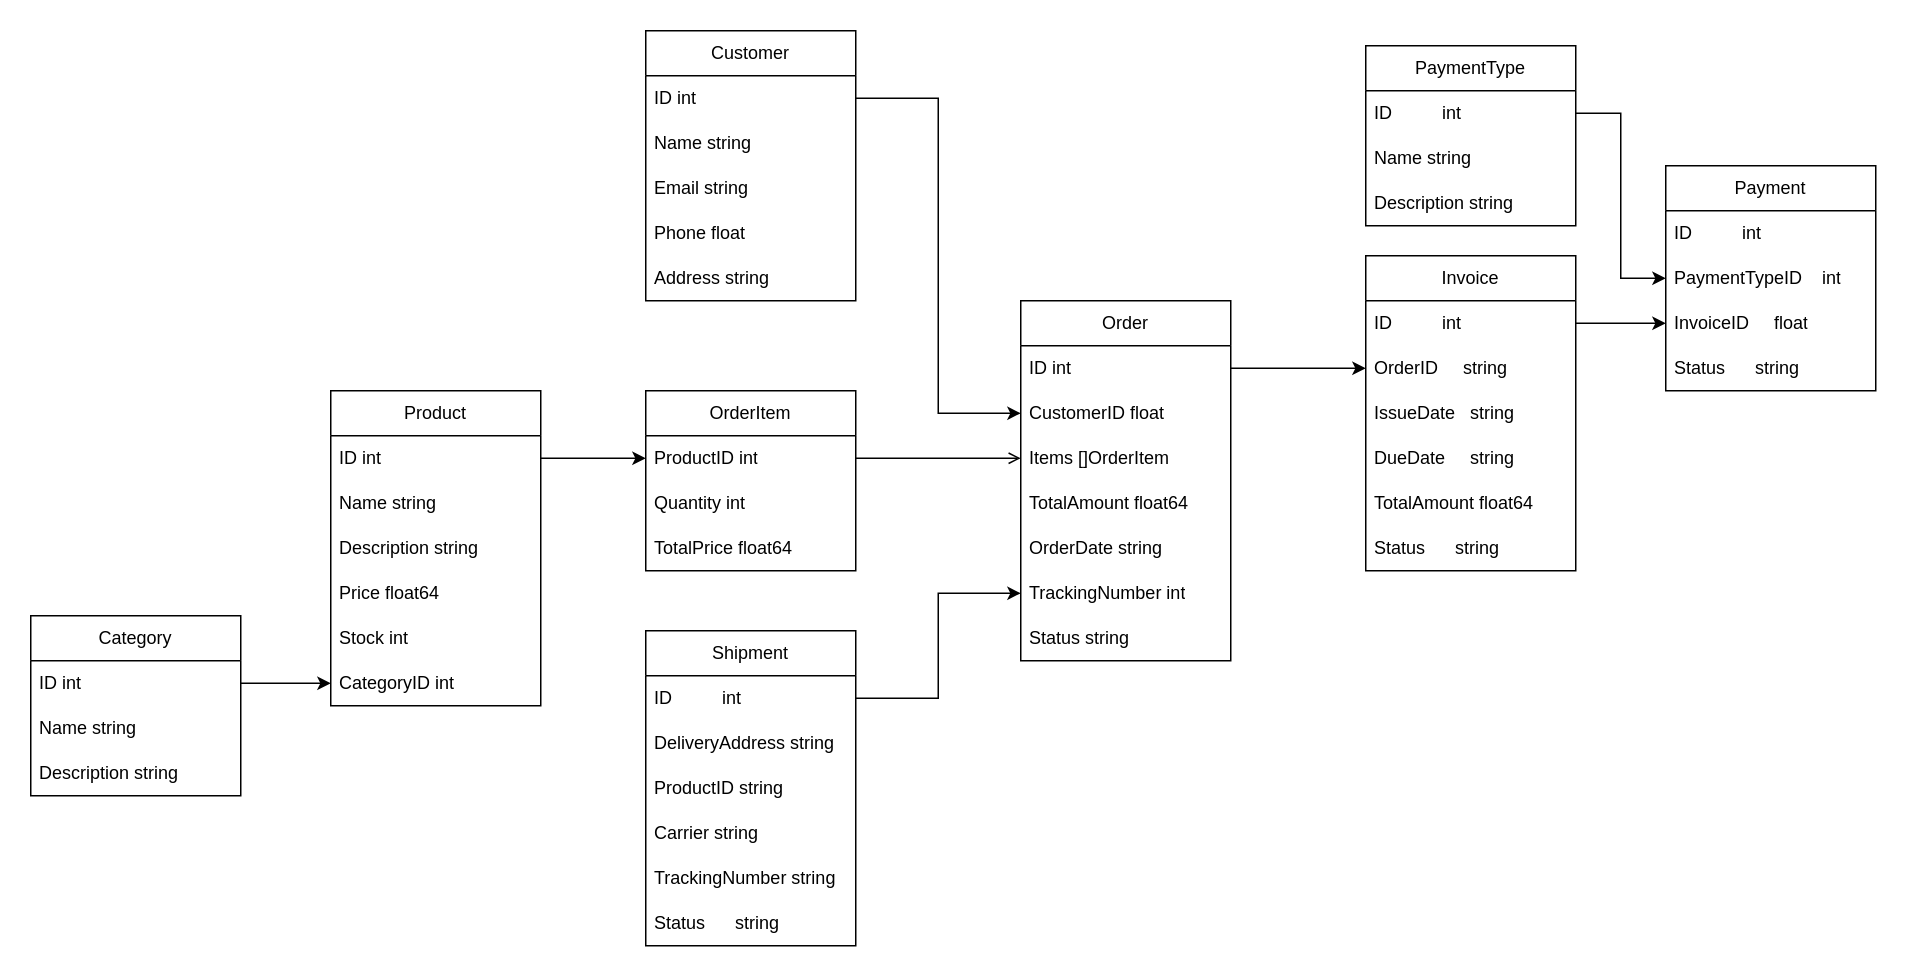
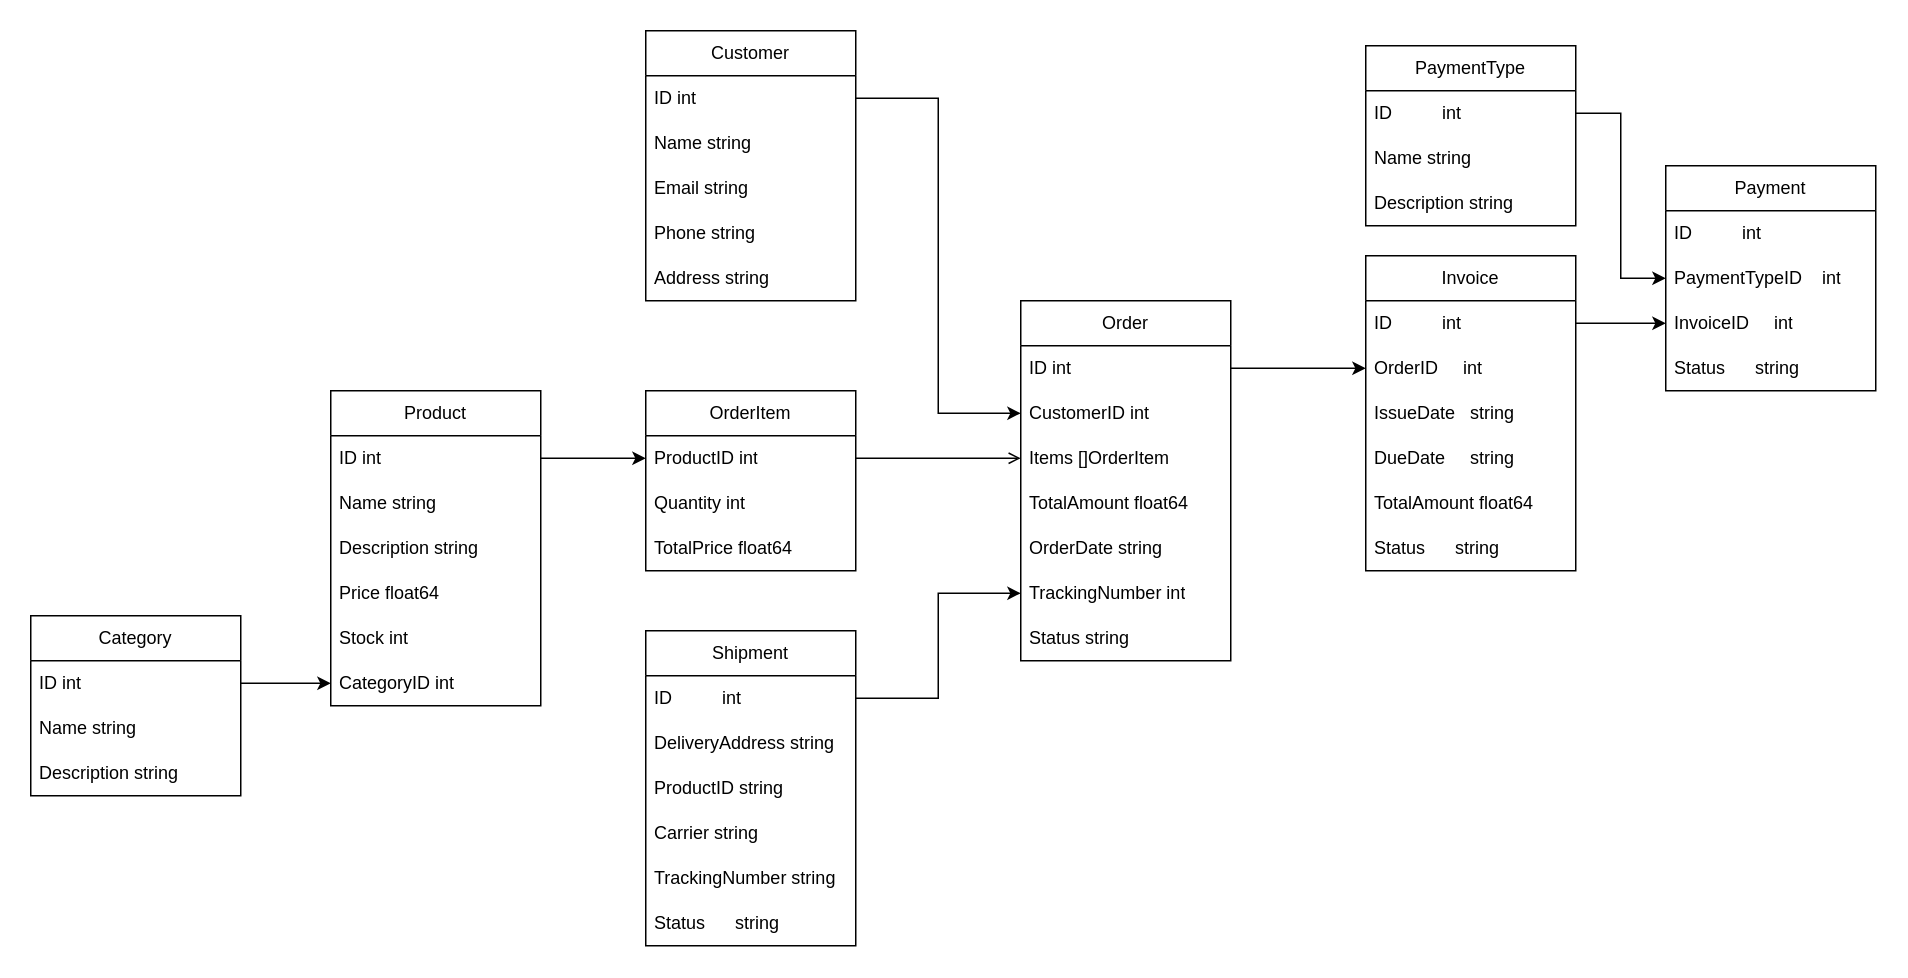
(711, 233) -> (716, 233)
(1761, 323) -> (1751, 323)
(1458, 368) -> (1443, 368)
(1117, 413) -> (1106, 413)
